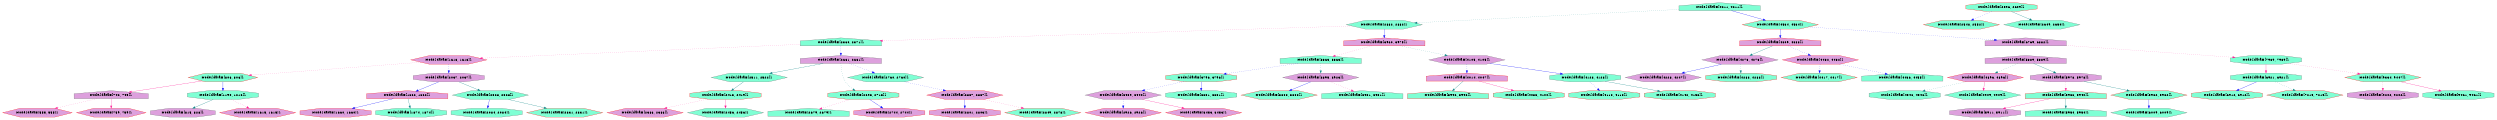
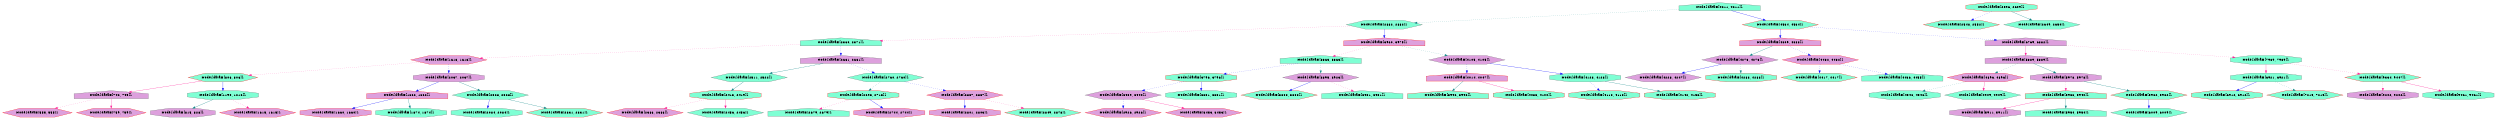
none -> (2026, 49)
(844, 78) -> (875, 86)
